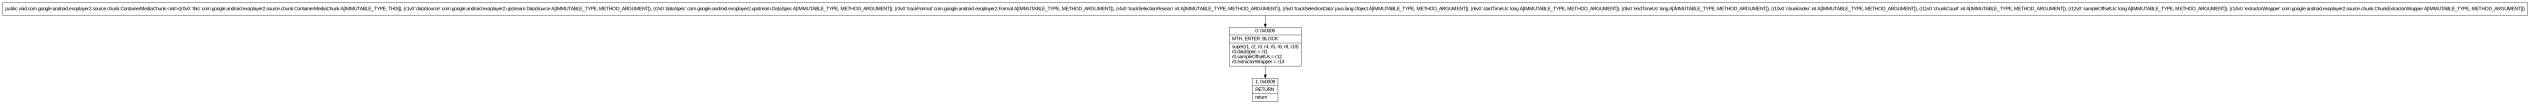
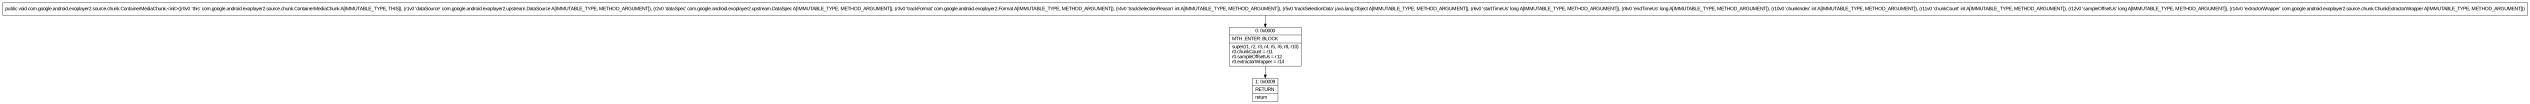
(1250, 52) -> (1253, 52)
